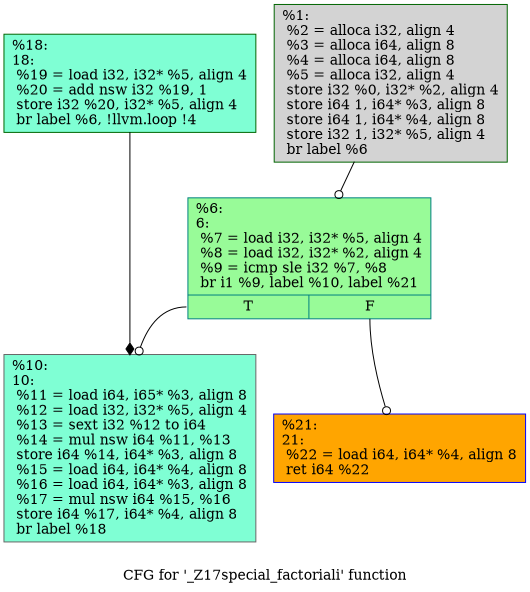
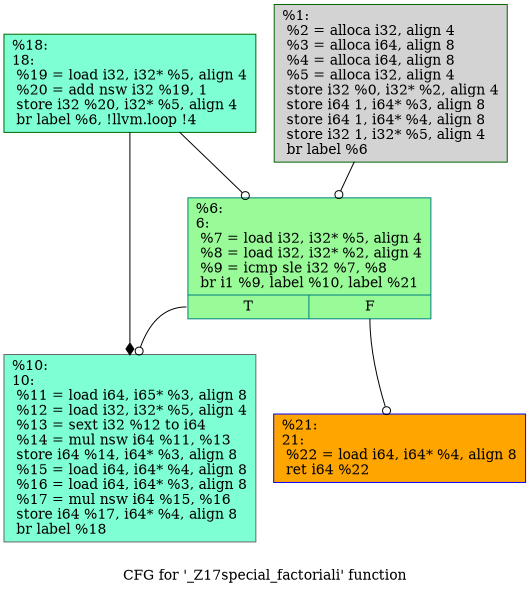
none -> (211, 162)
